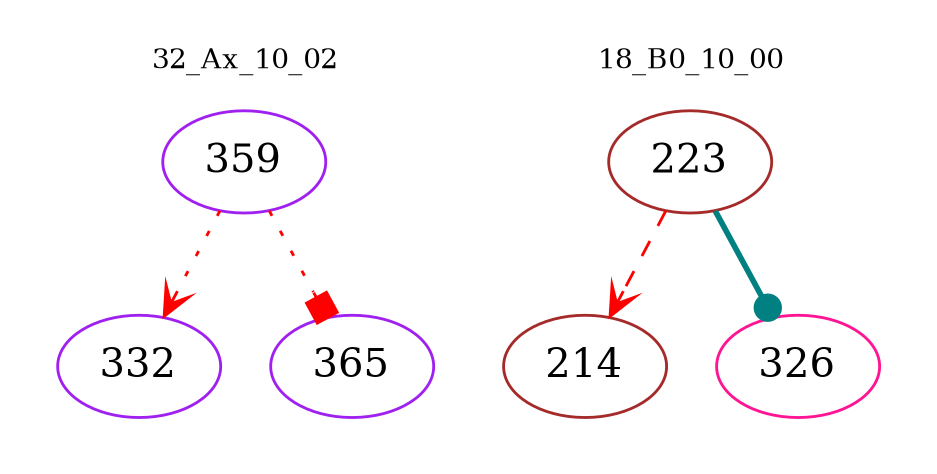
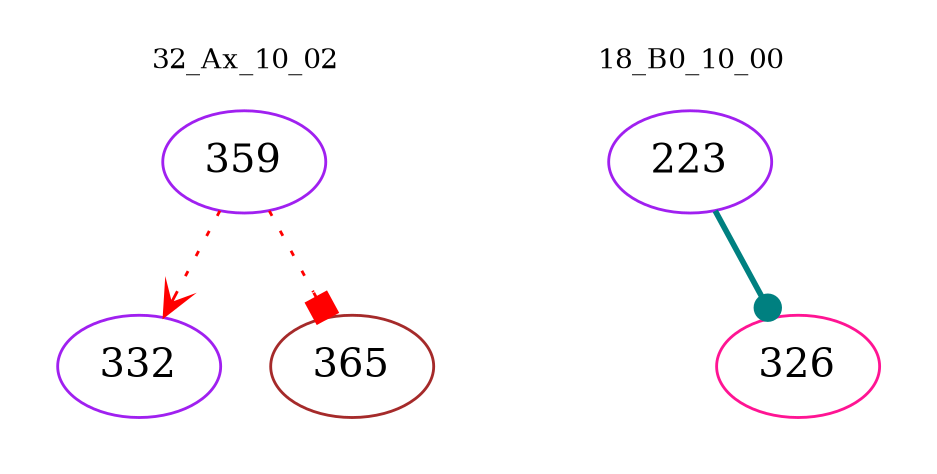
(690, 162) -> (690, 162)
(352, 366) -> (352, 366)
(585, 366) -> none
